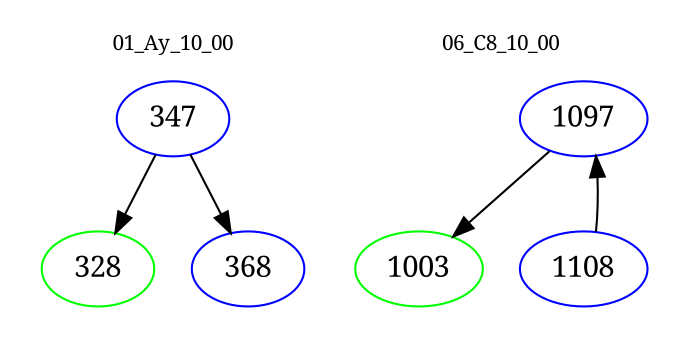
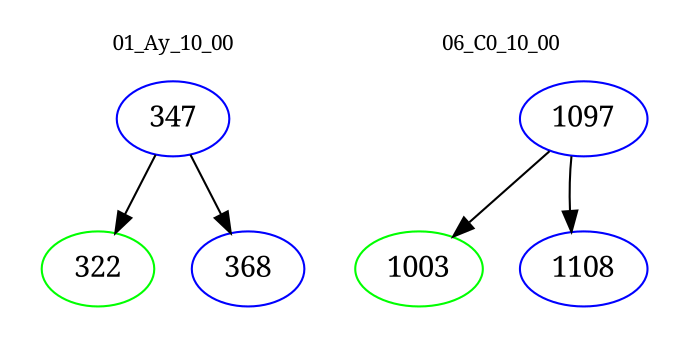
(501, 45) -> (501, 45)
(598, 205) -> (570, 183)
(98, 269) -> (98, 269)
